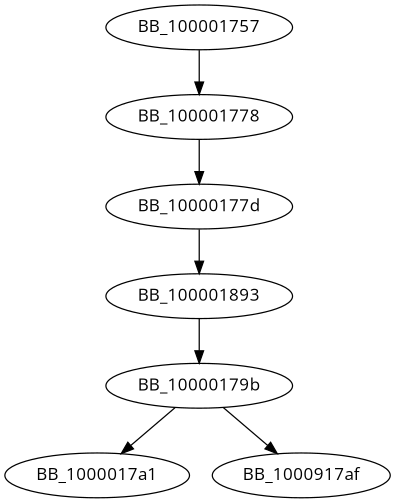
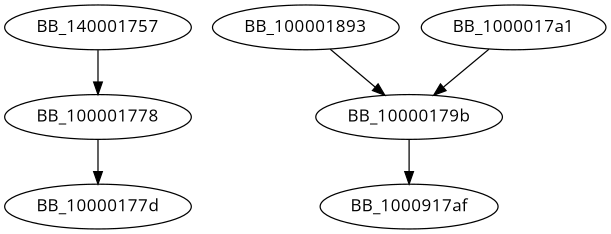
(199, 27) -> (98, 27)
(199, 245) -> none
(153, 427) -> (466, 68)
